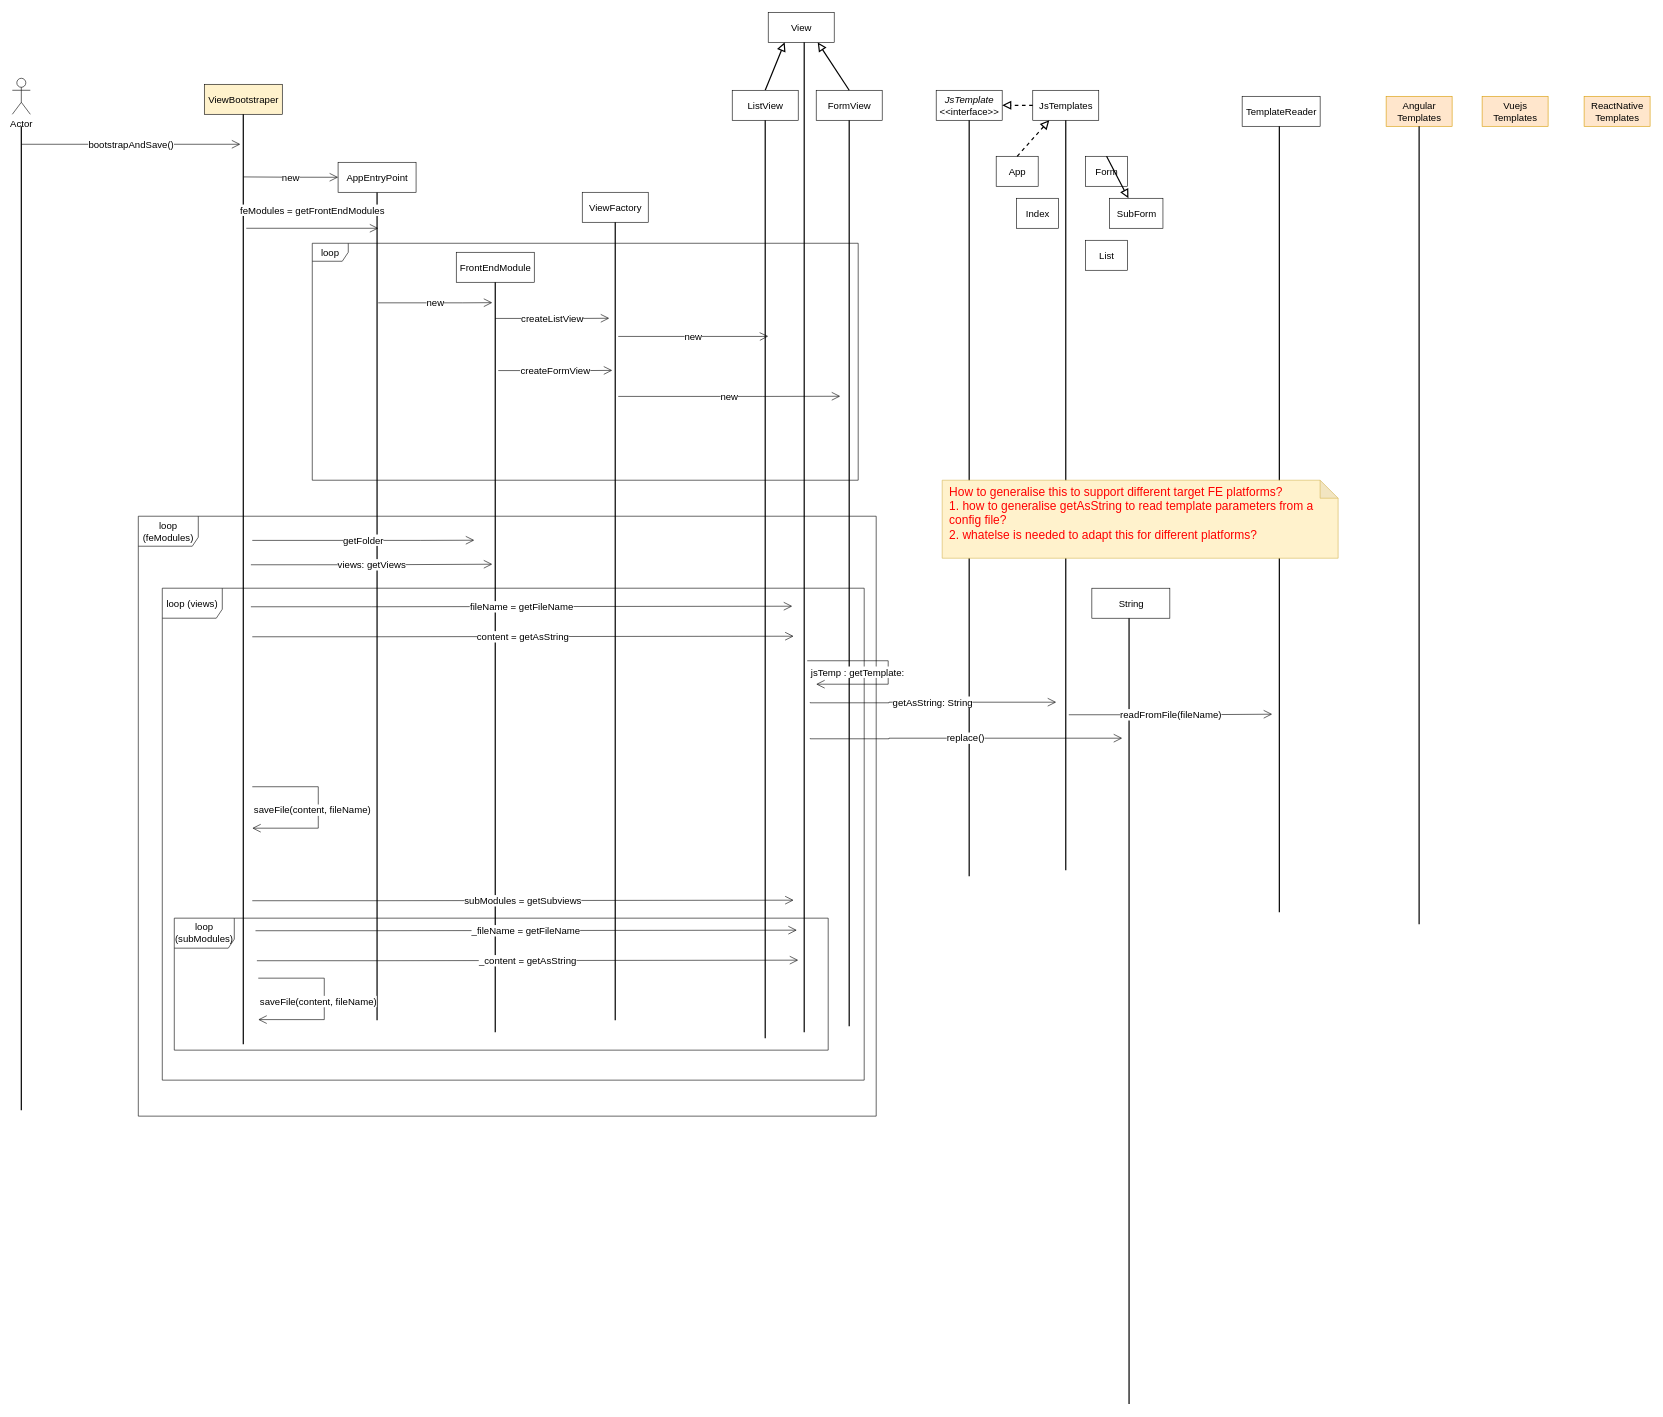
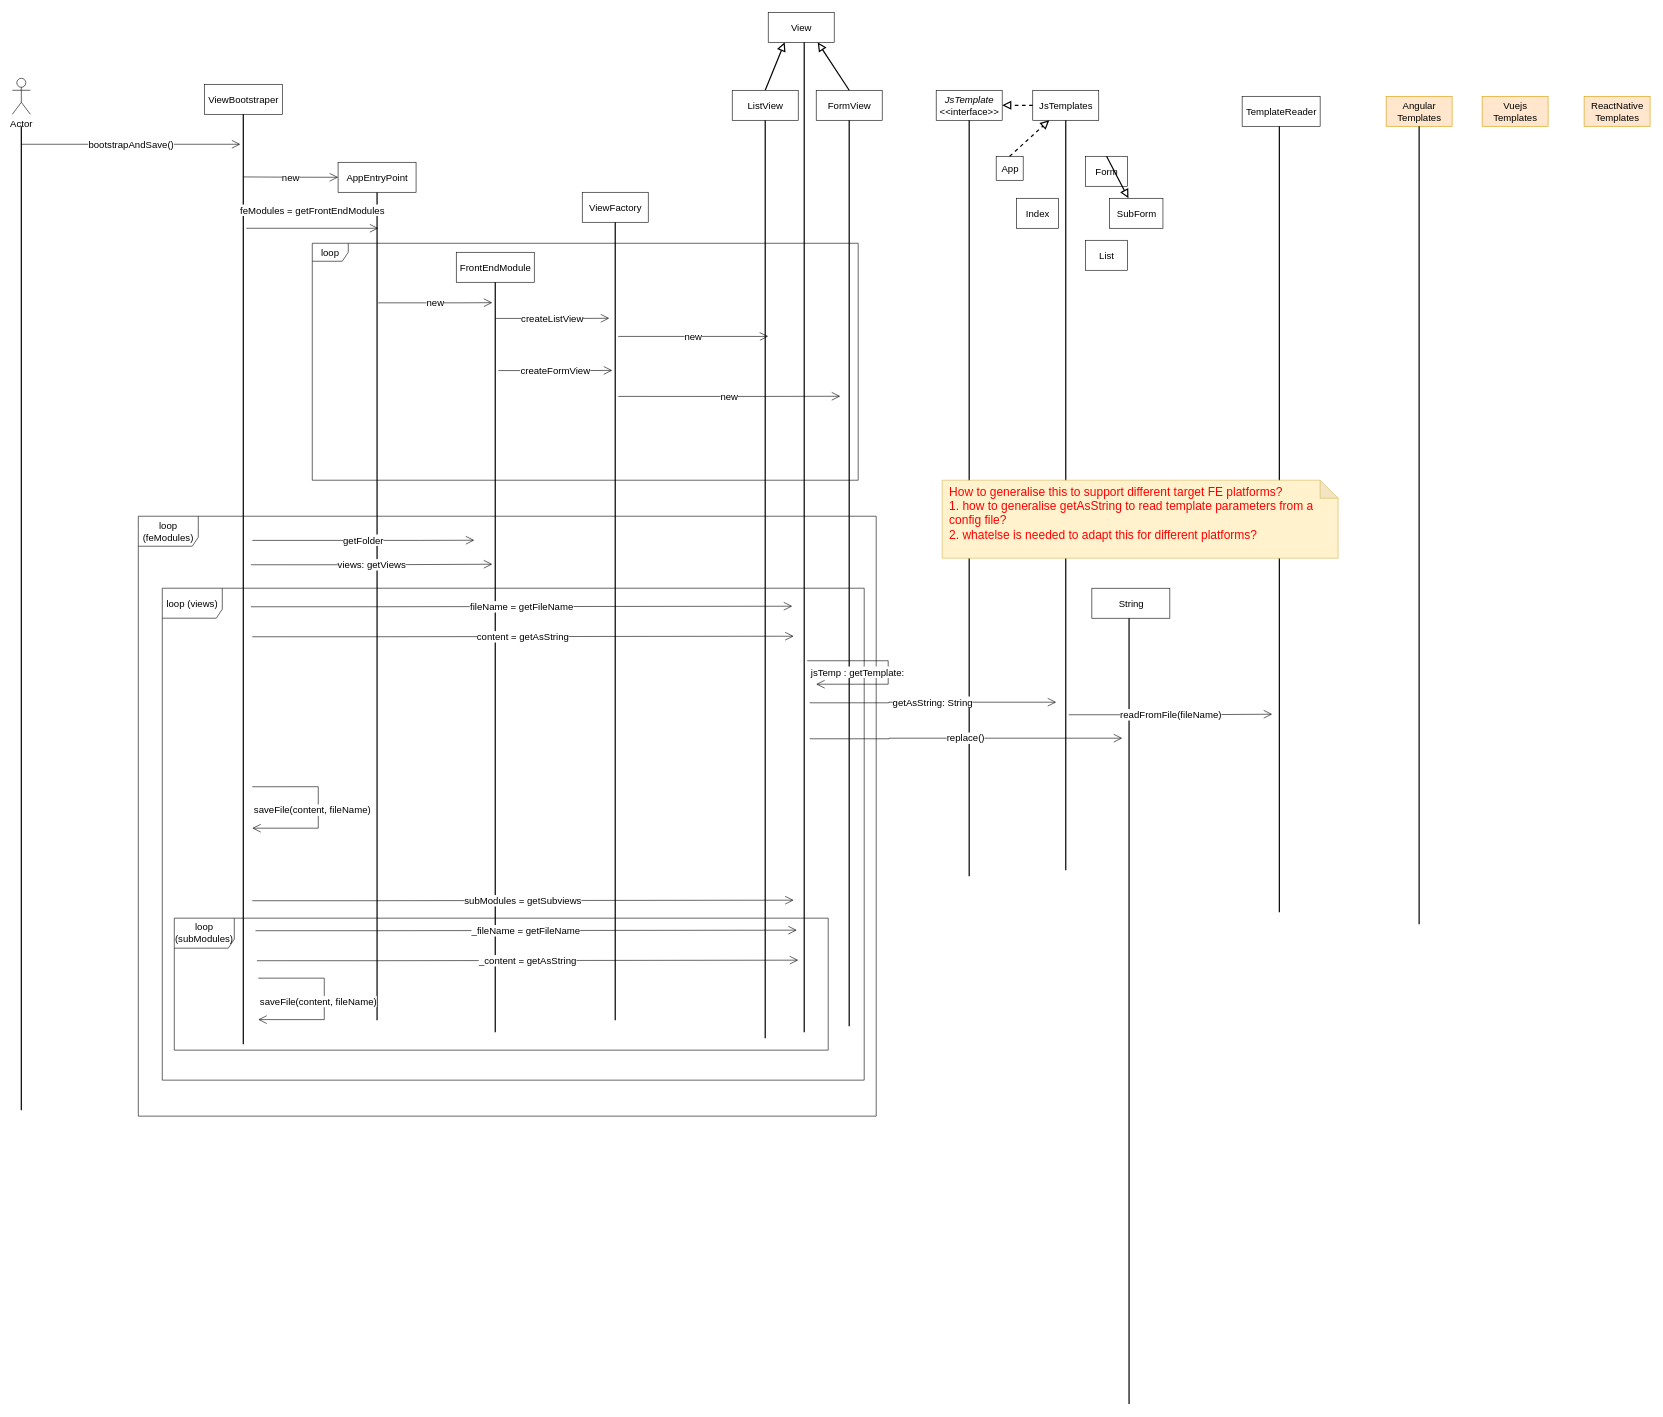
(243, 99) -> (243, 99)
(1017, 171) -> (1010, 168)
